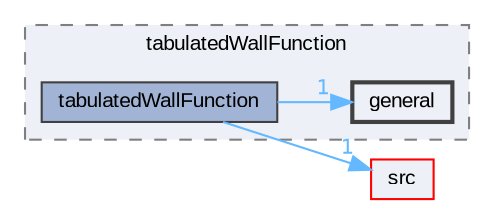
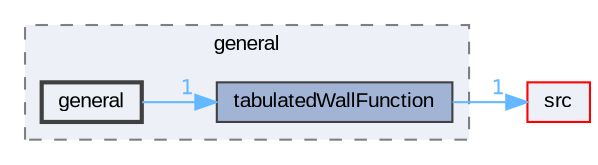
(247, 45) -> (247, 45)
(304, 102) -> (168, 102)
